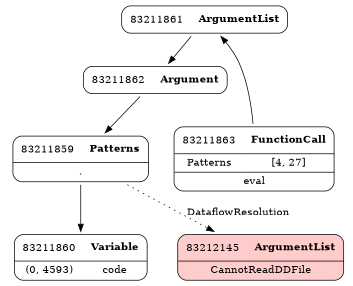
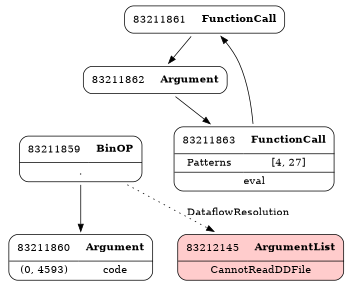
(239, 19) -> (239, 19)
(125, 112) -> (190, 108)
(115, 149) -> (115, 149)
(115, 247) -> (115, 247)
